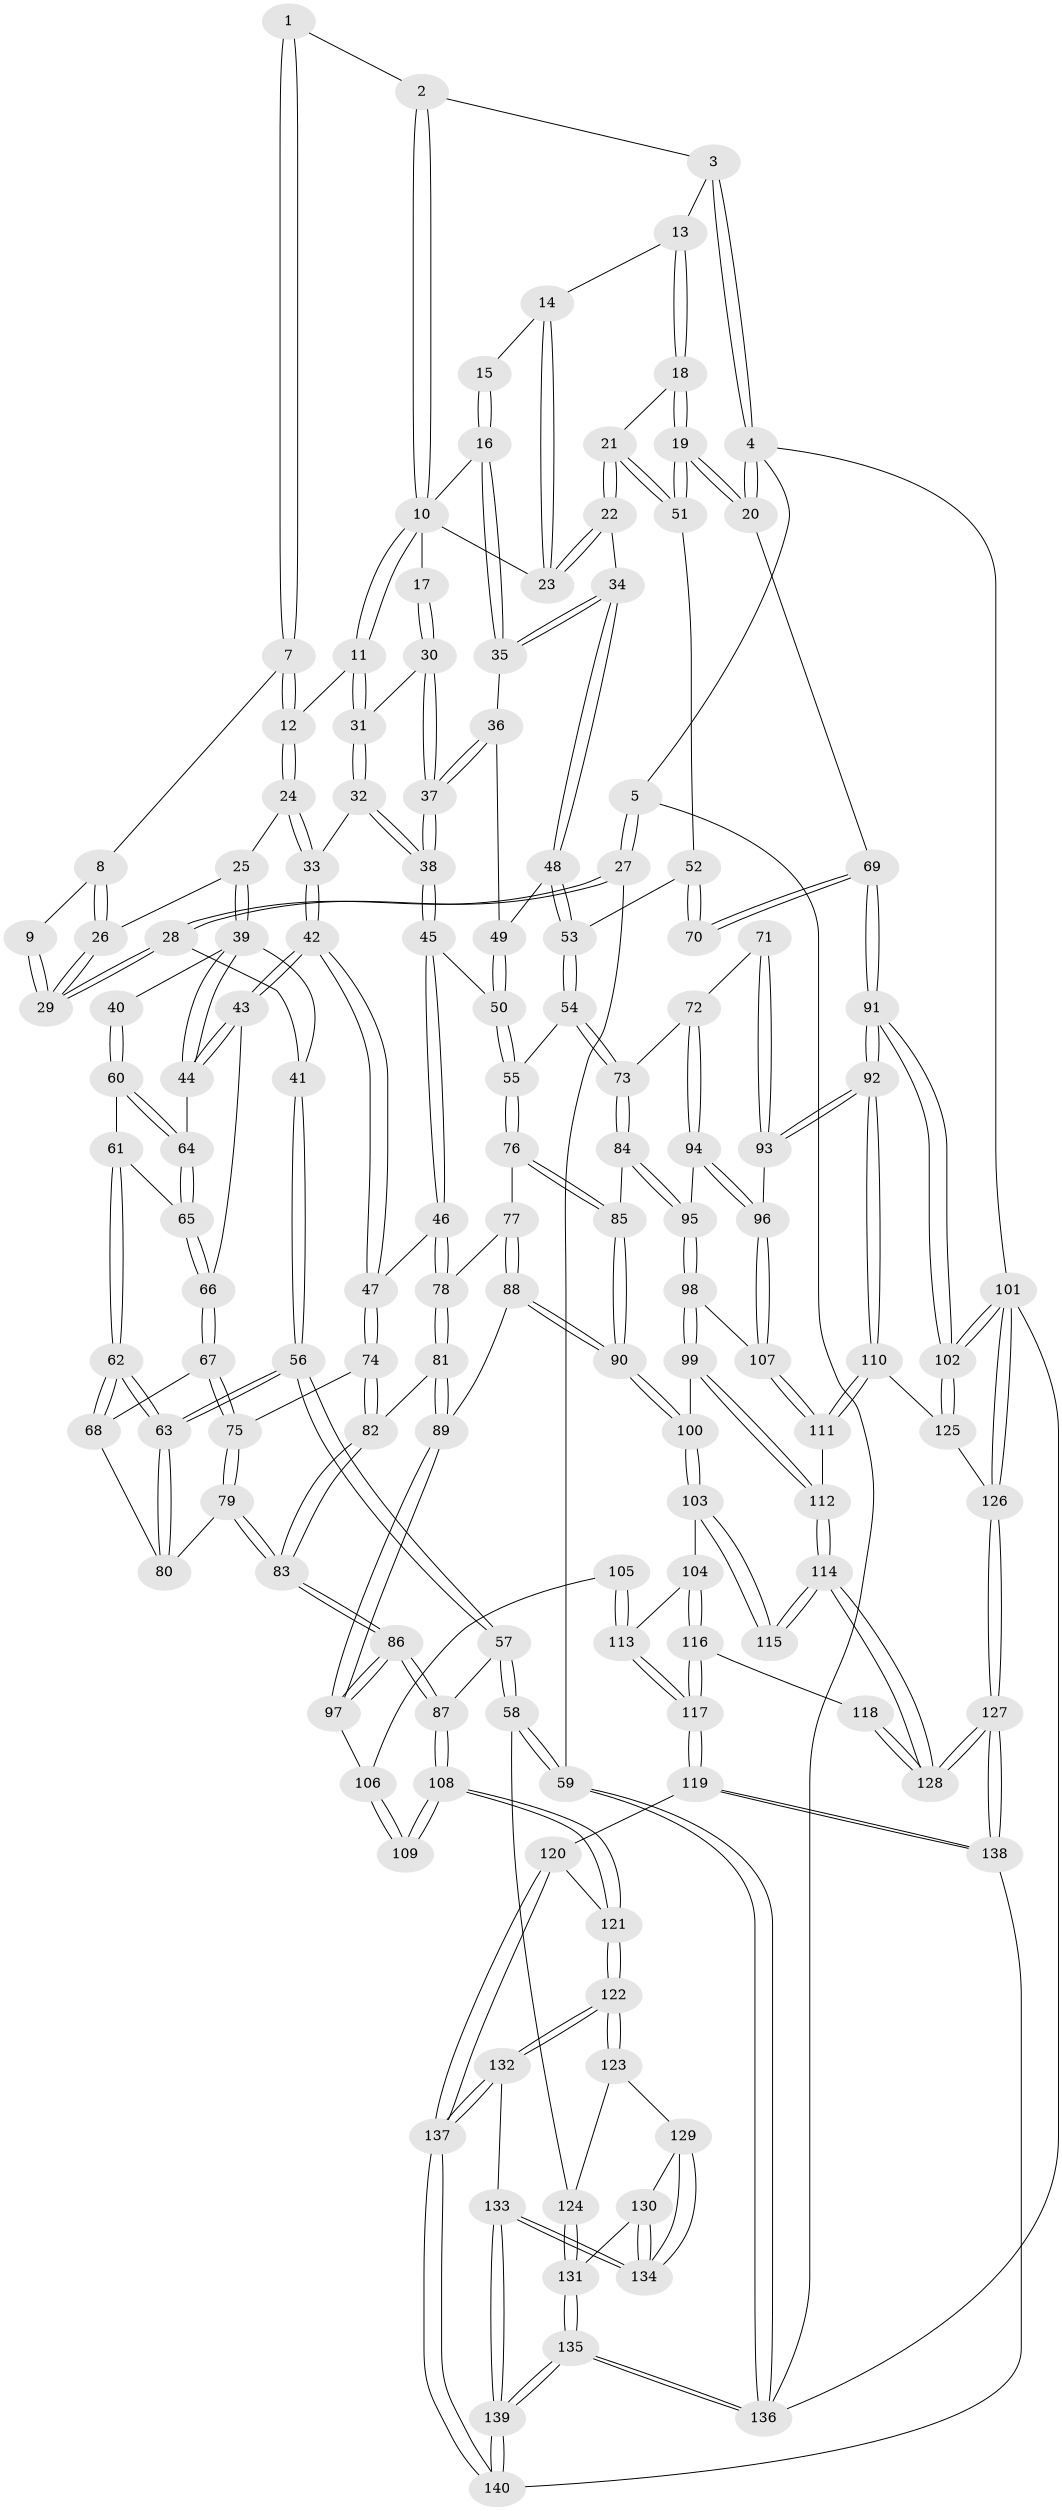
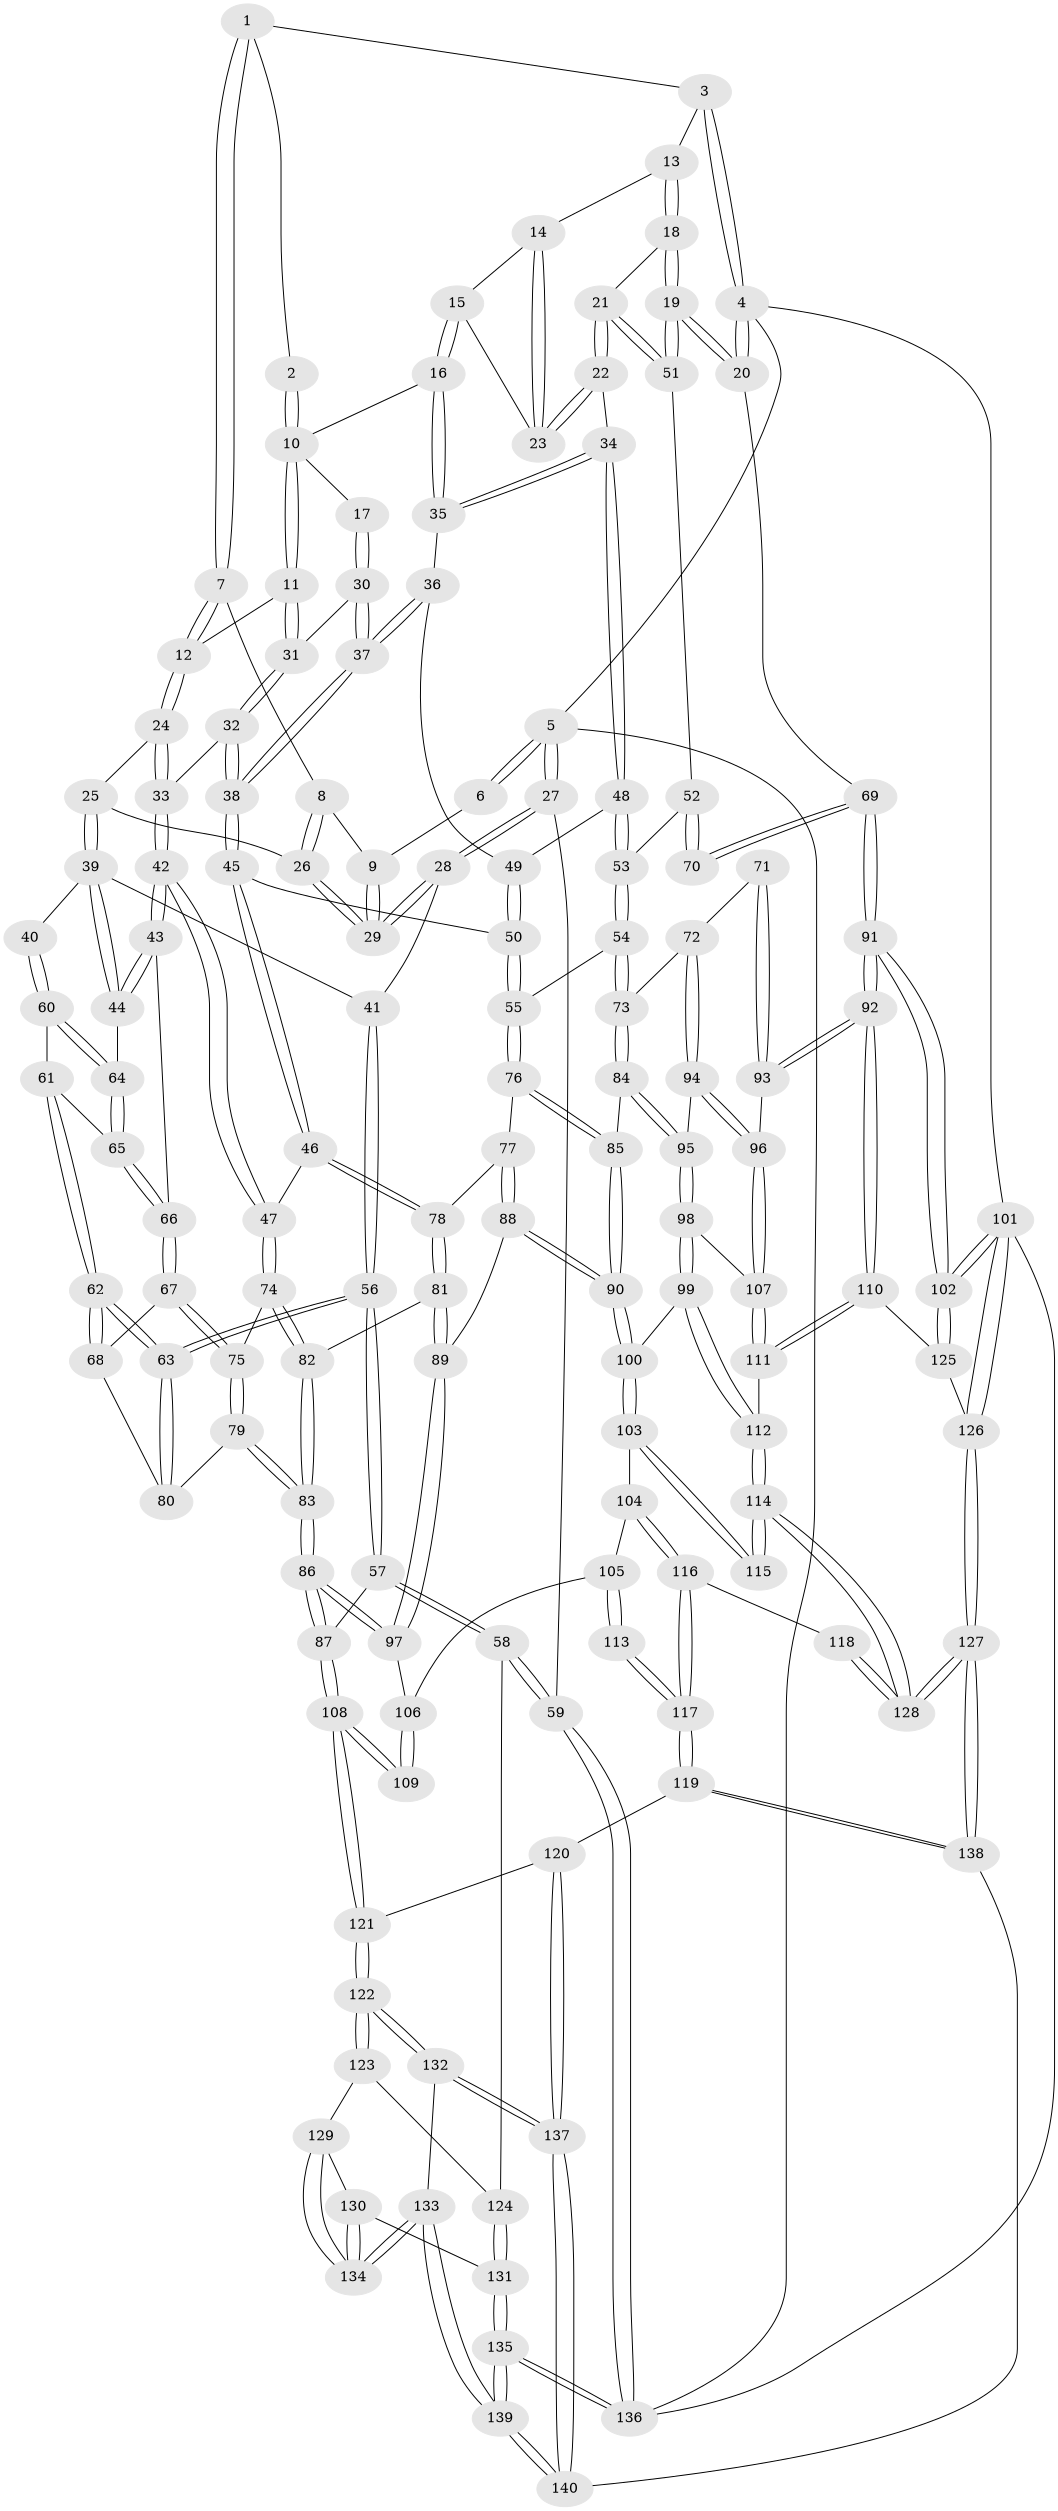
(568, 127) -> (476, 57)
(478, 547) -> (498, 374)
none -> (481, 797)
(658, 1608) -> (621, 1537)
